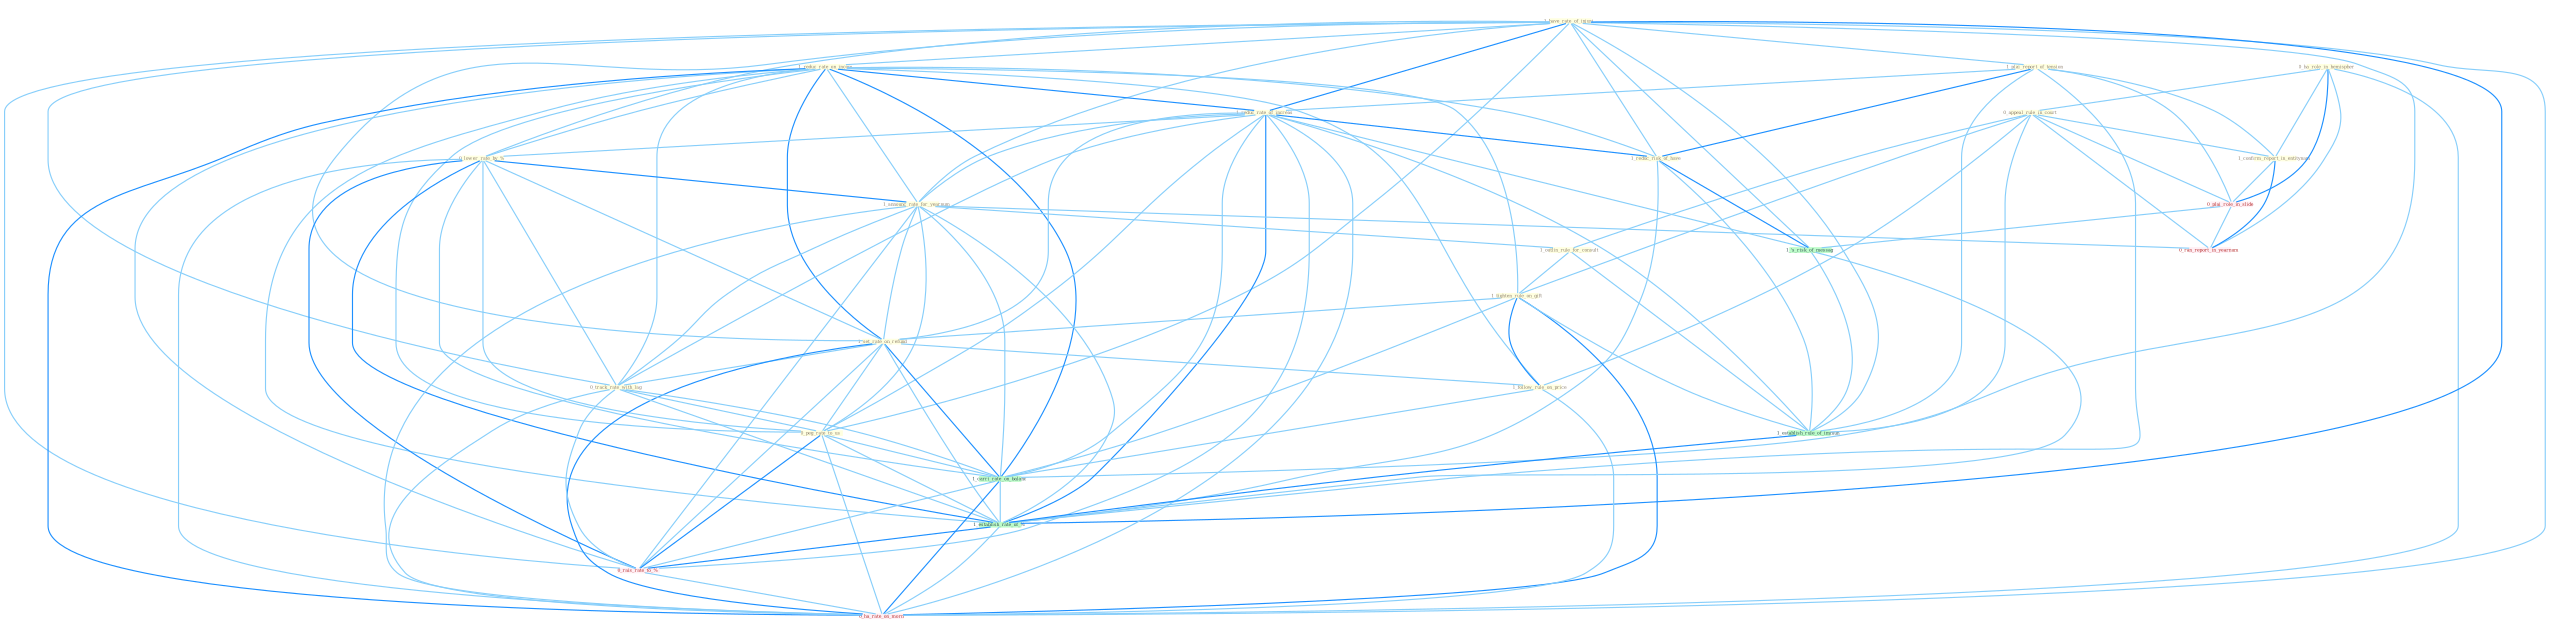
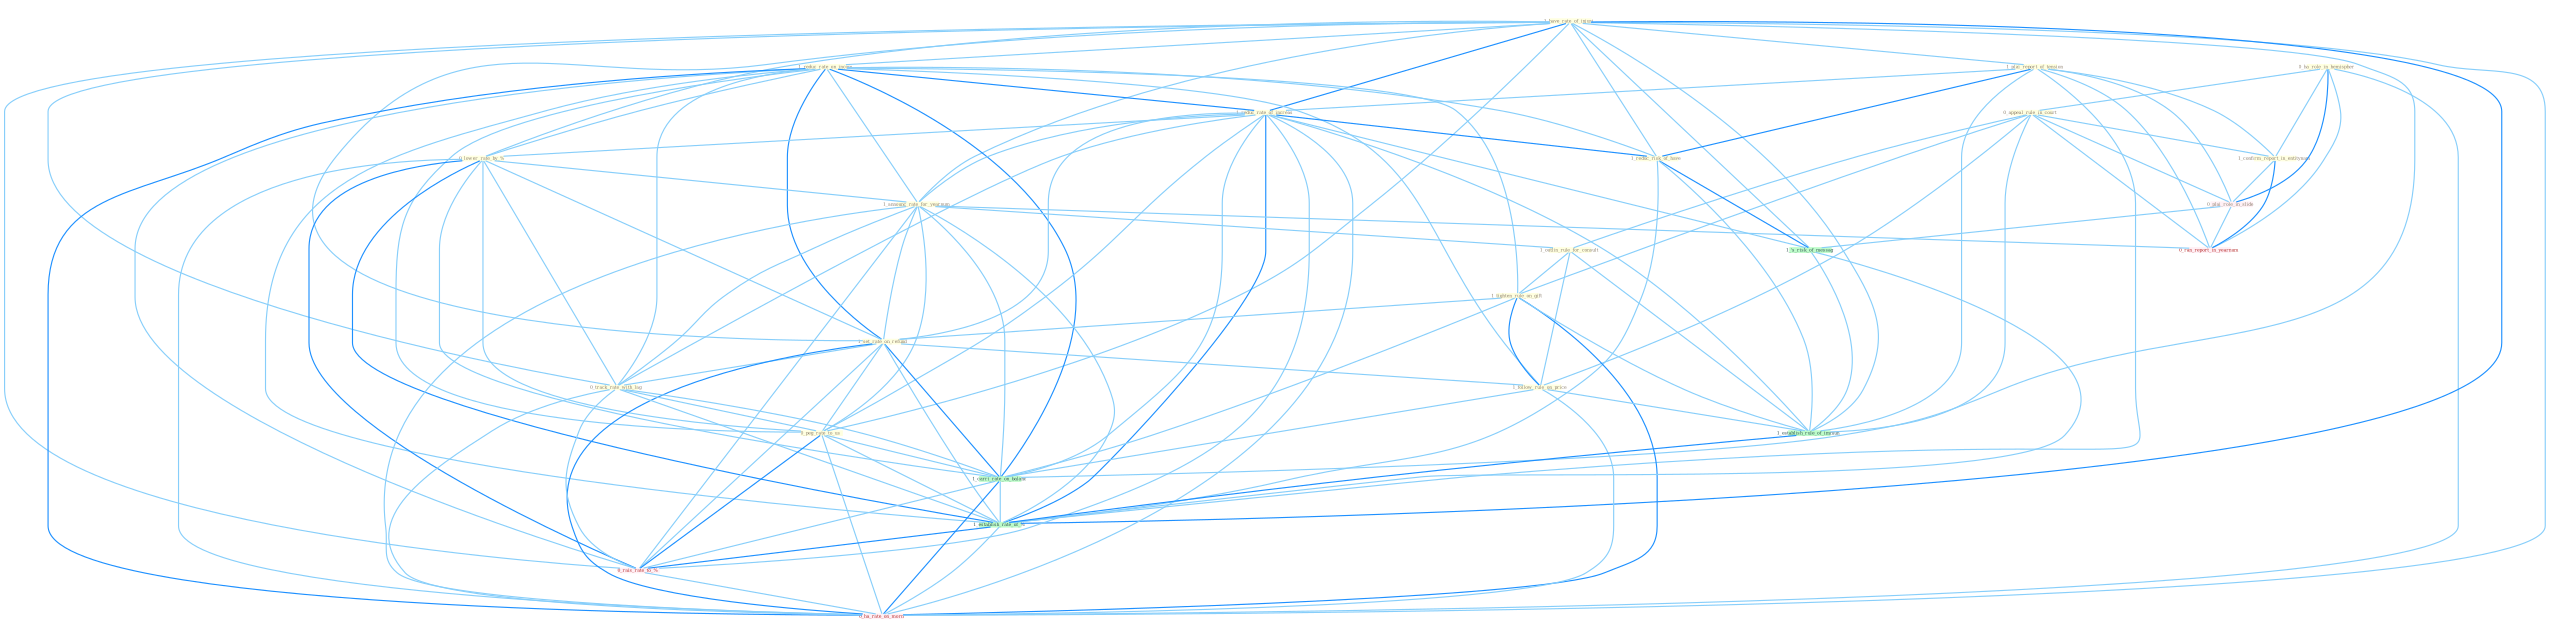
none -> (2140, 125)
(700, 181) -> (700, 181)
(2232, 204) -> (2232, 204)
none -> (1557, 312)
none -> (1675, 410)
